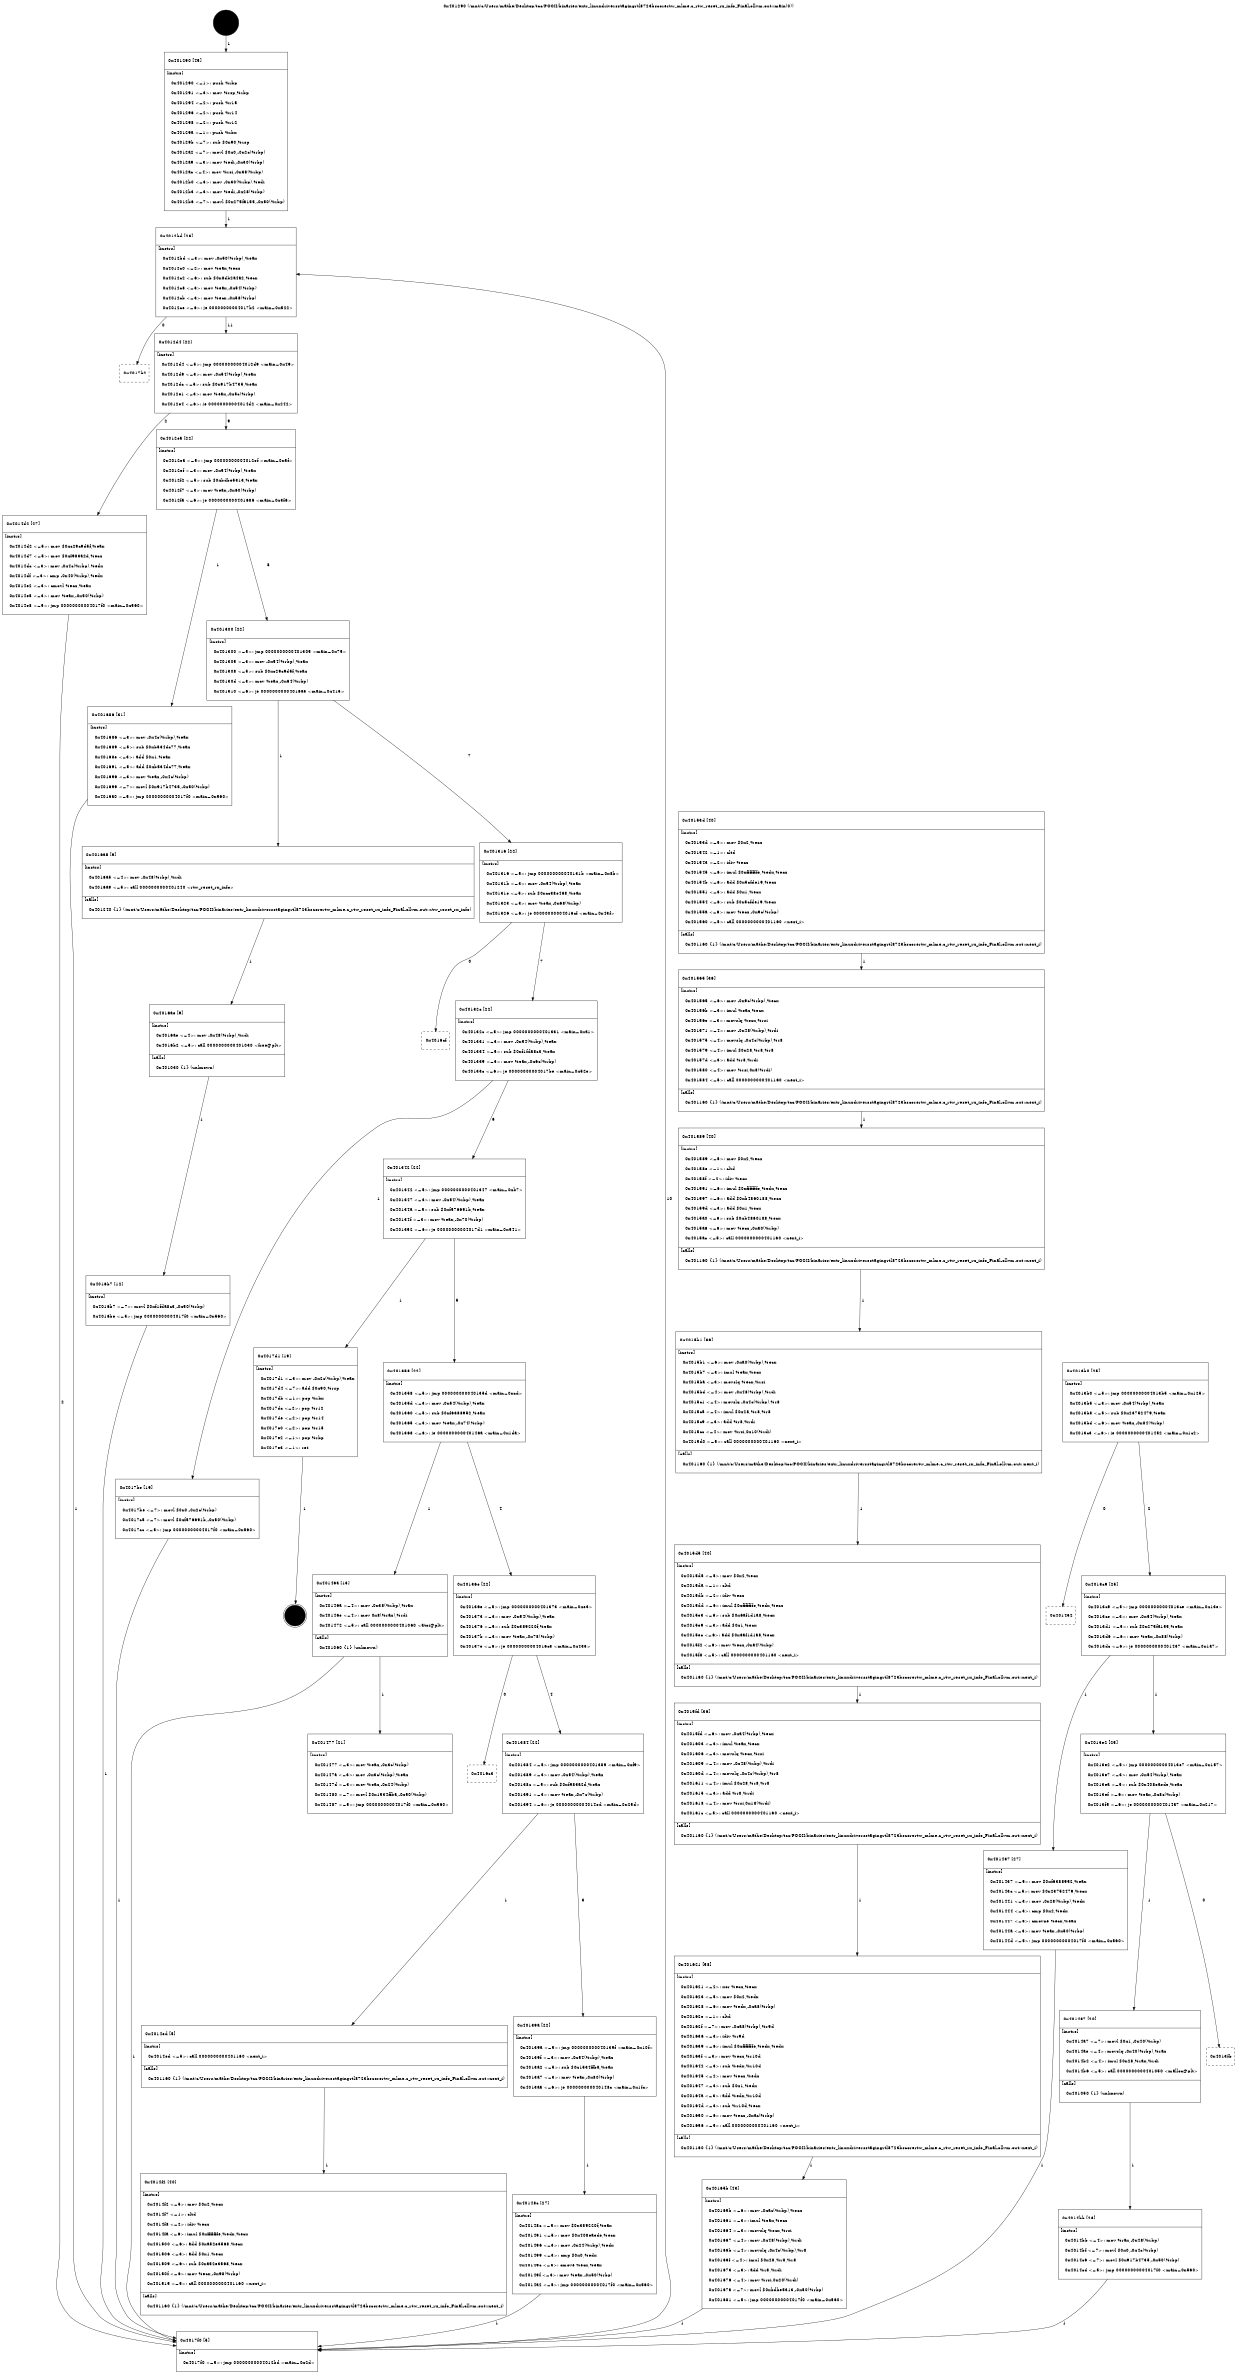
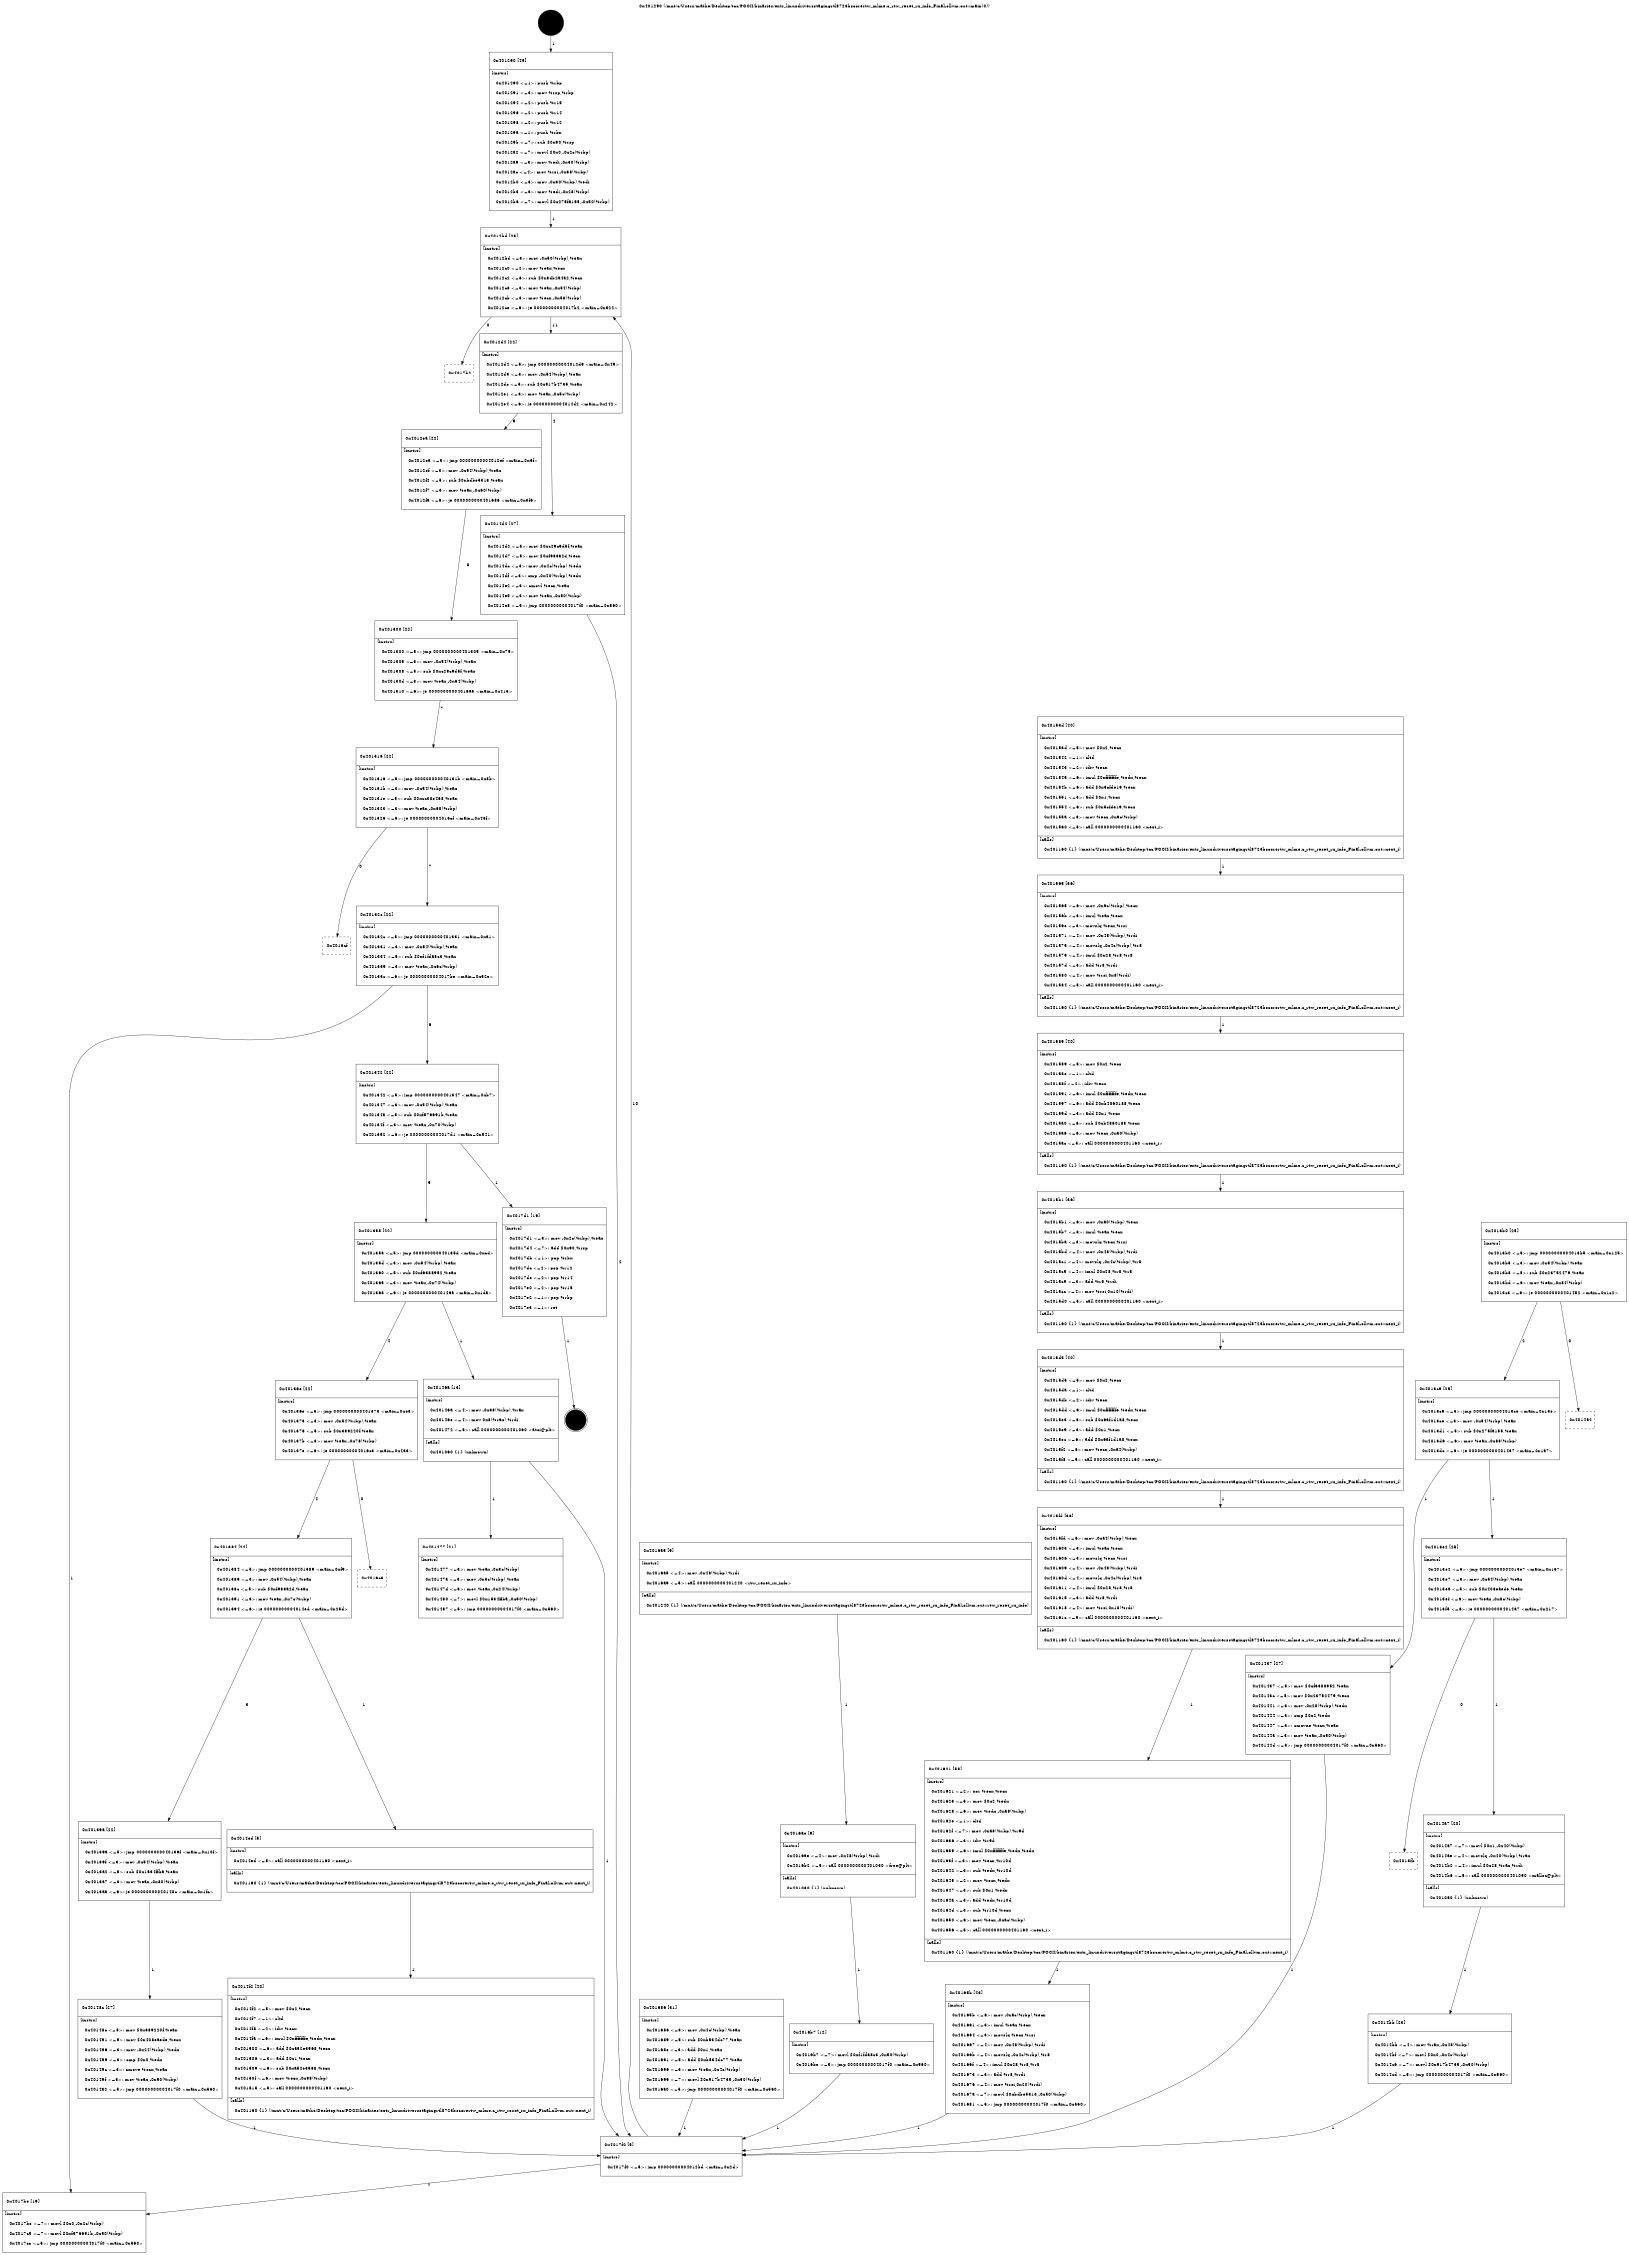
(194, 606) -> none
(278, 772) -> none
(116, 1949) -> (375, 2189)
